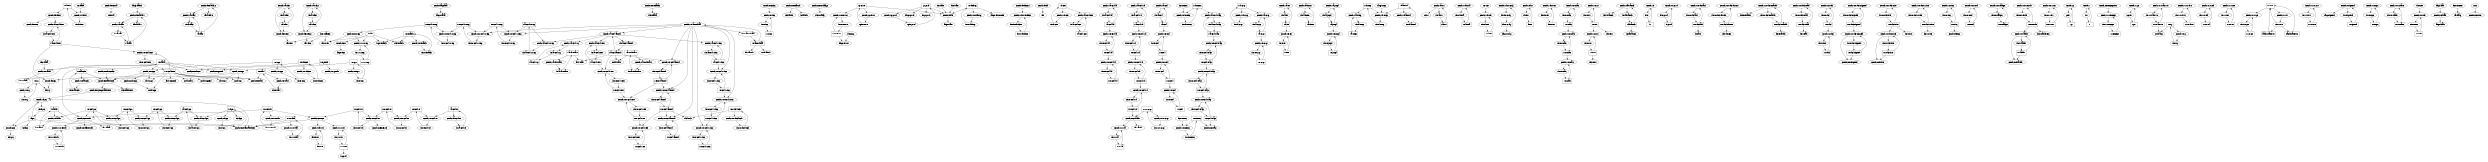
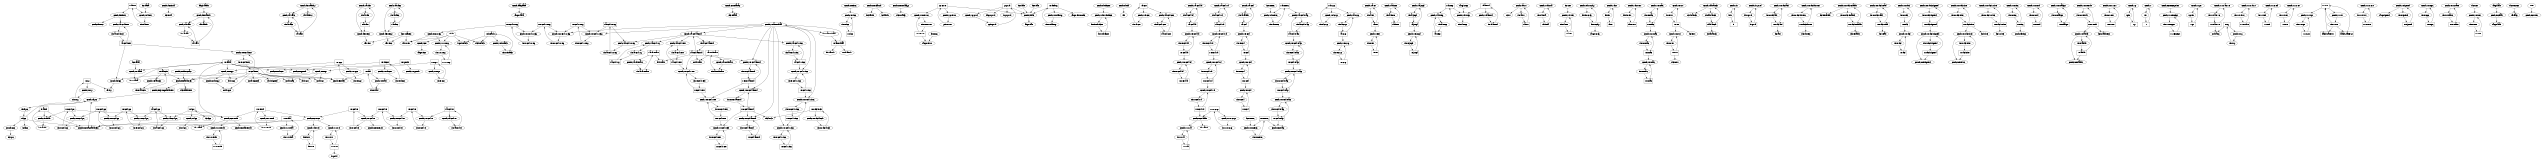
(1159, 15) -> (1244, 15)
(100, 90) -> (163, 90)
(26, 113) -> none
